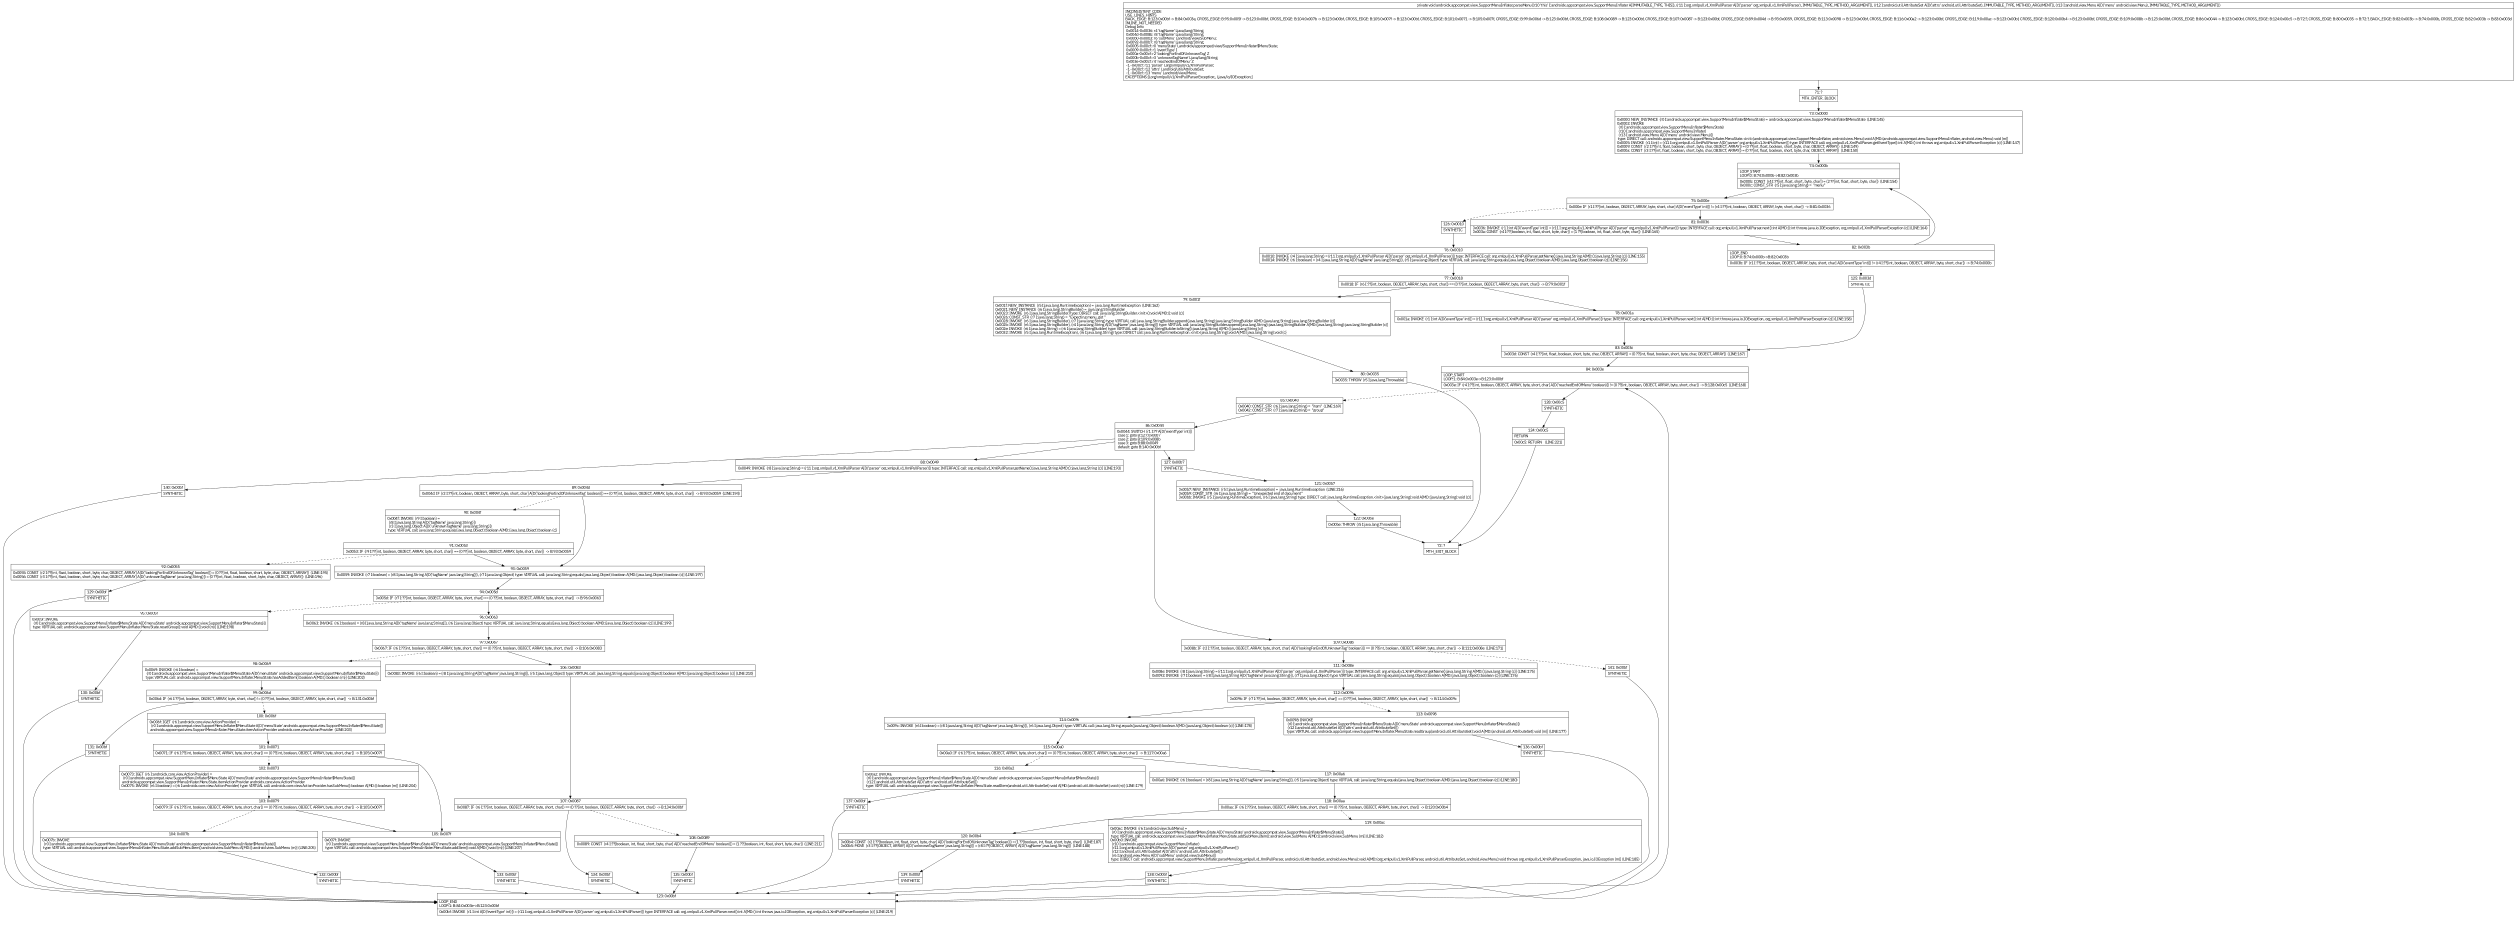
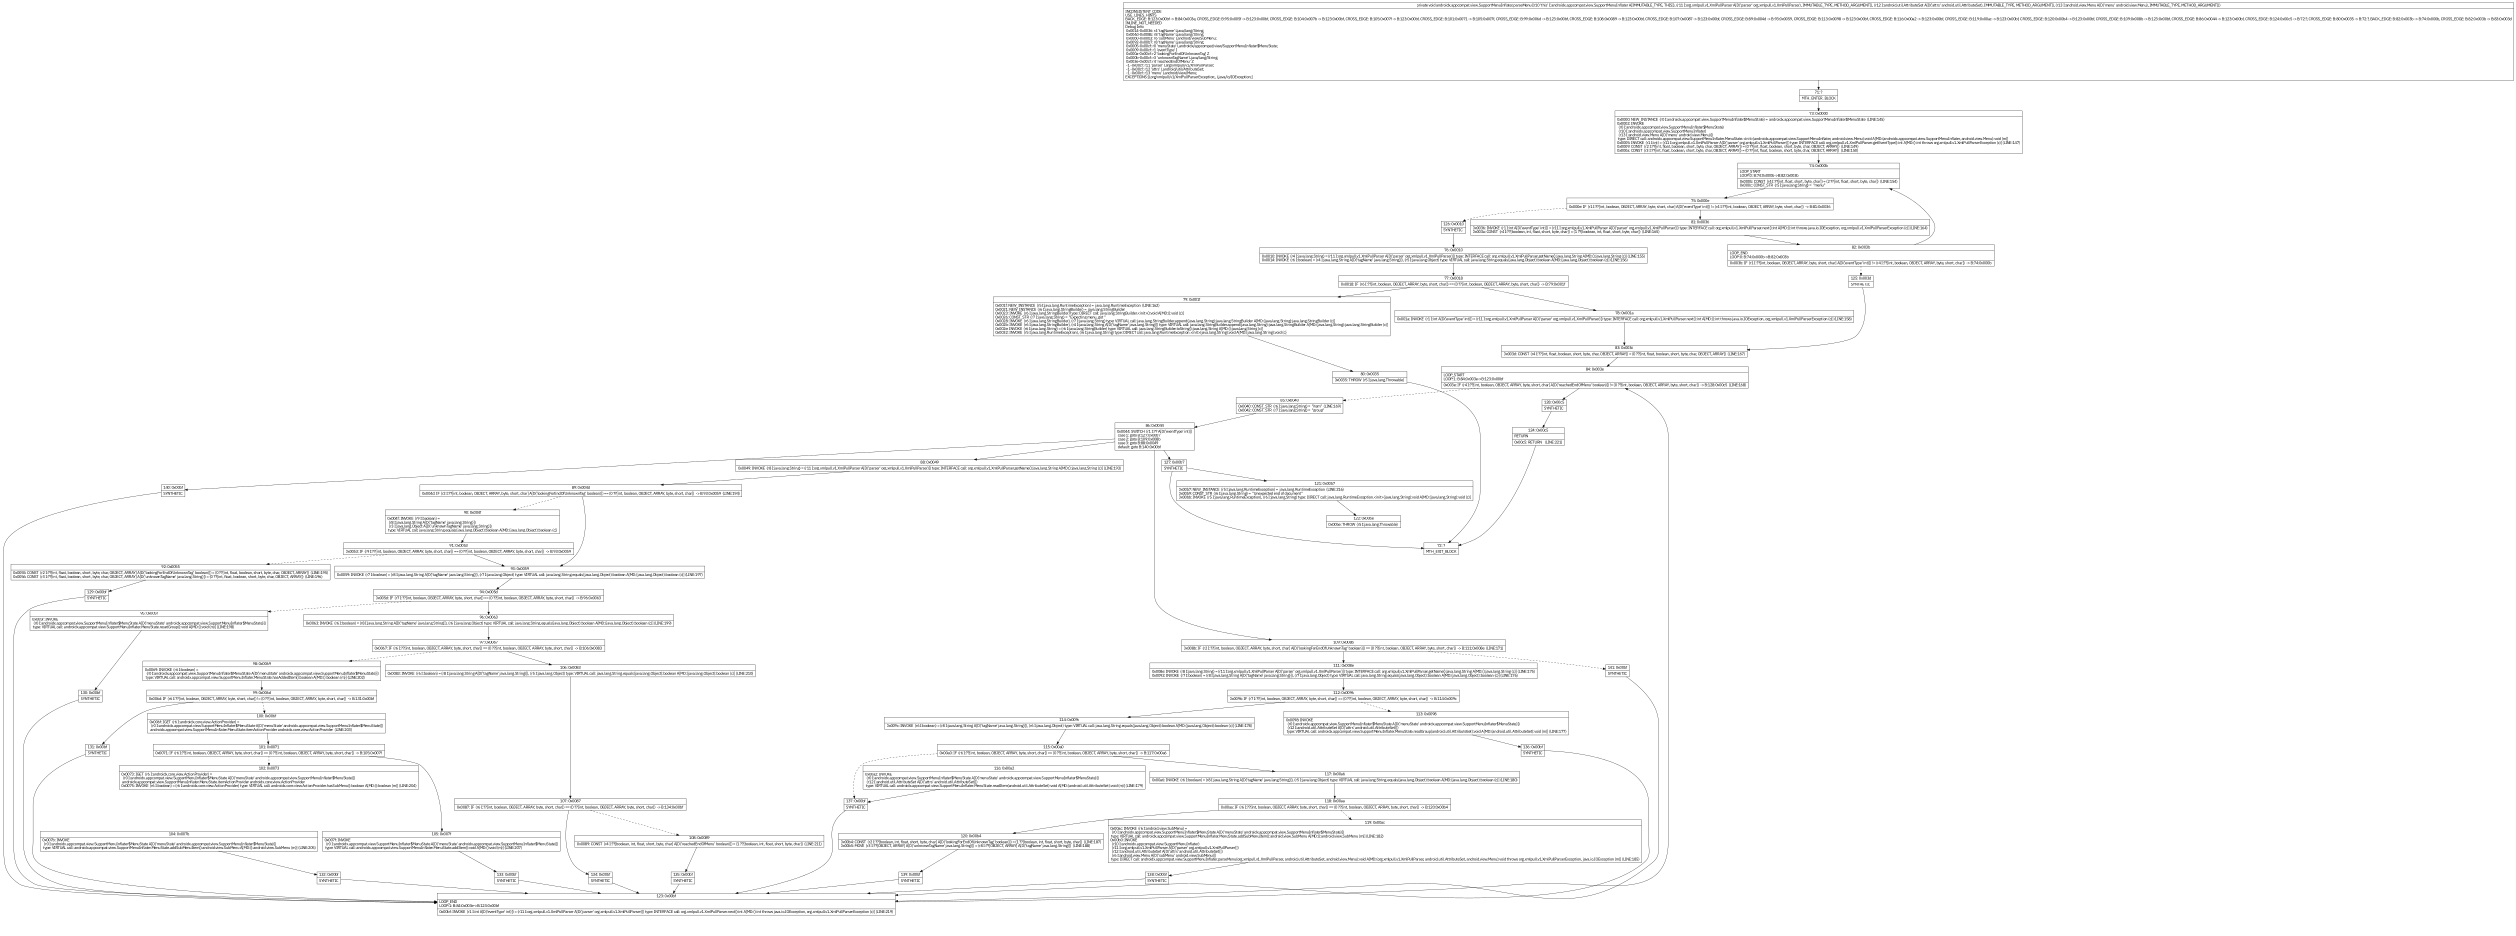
(1401, 535) -> (1279, 537)
none -> (465, 537)
(1035, 760) -> (882, 759)
(269, 804) -> none
